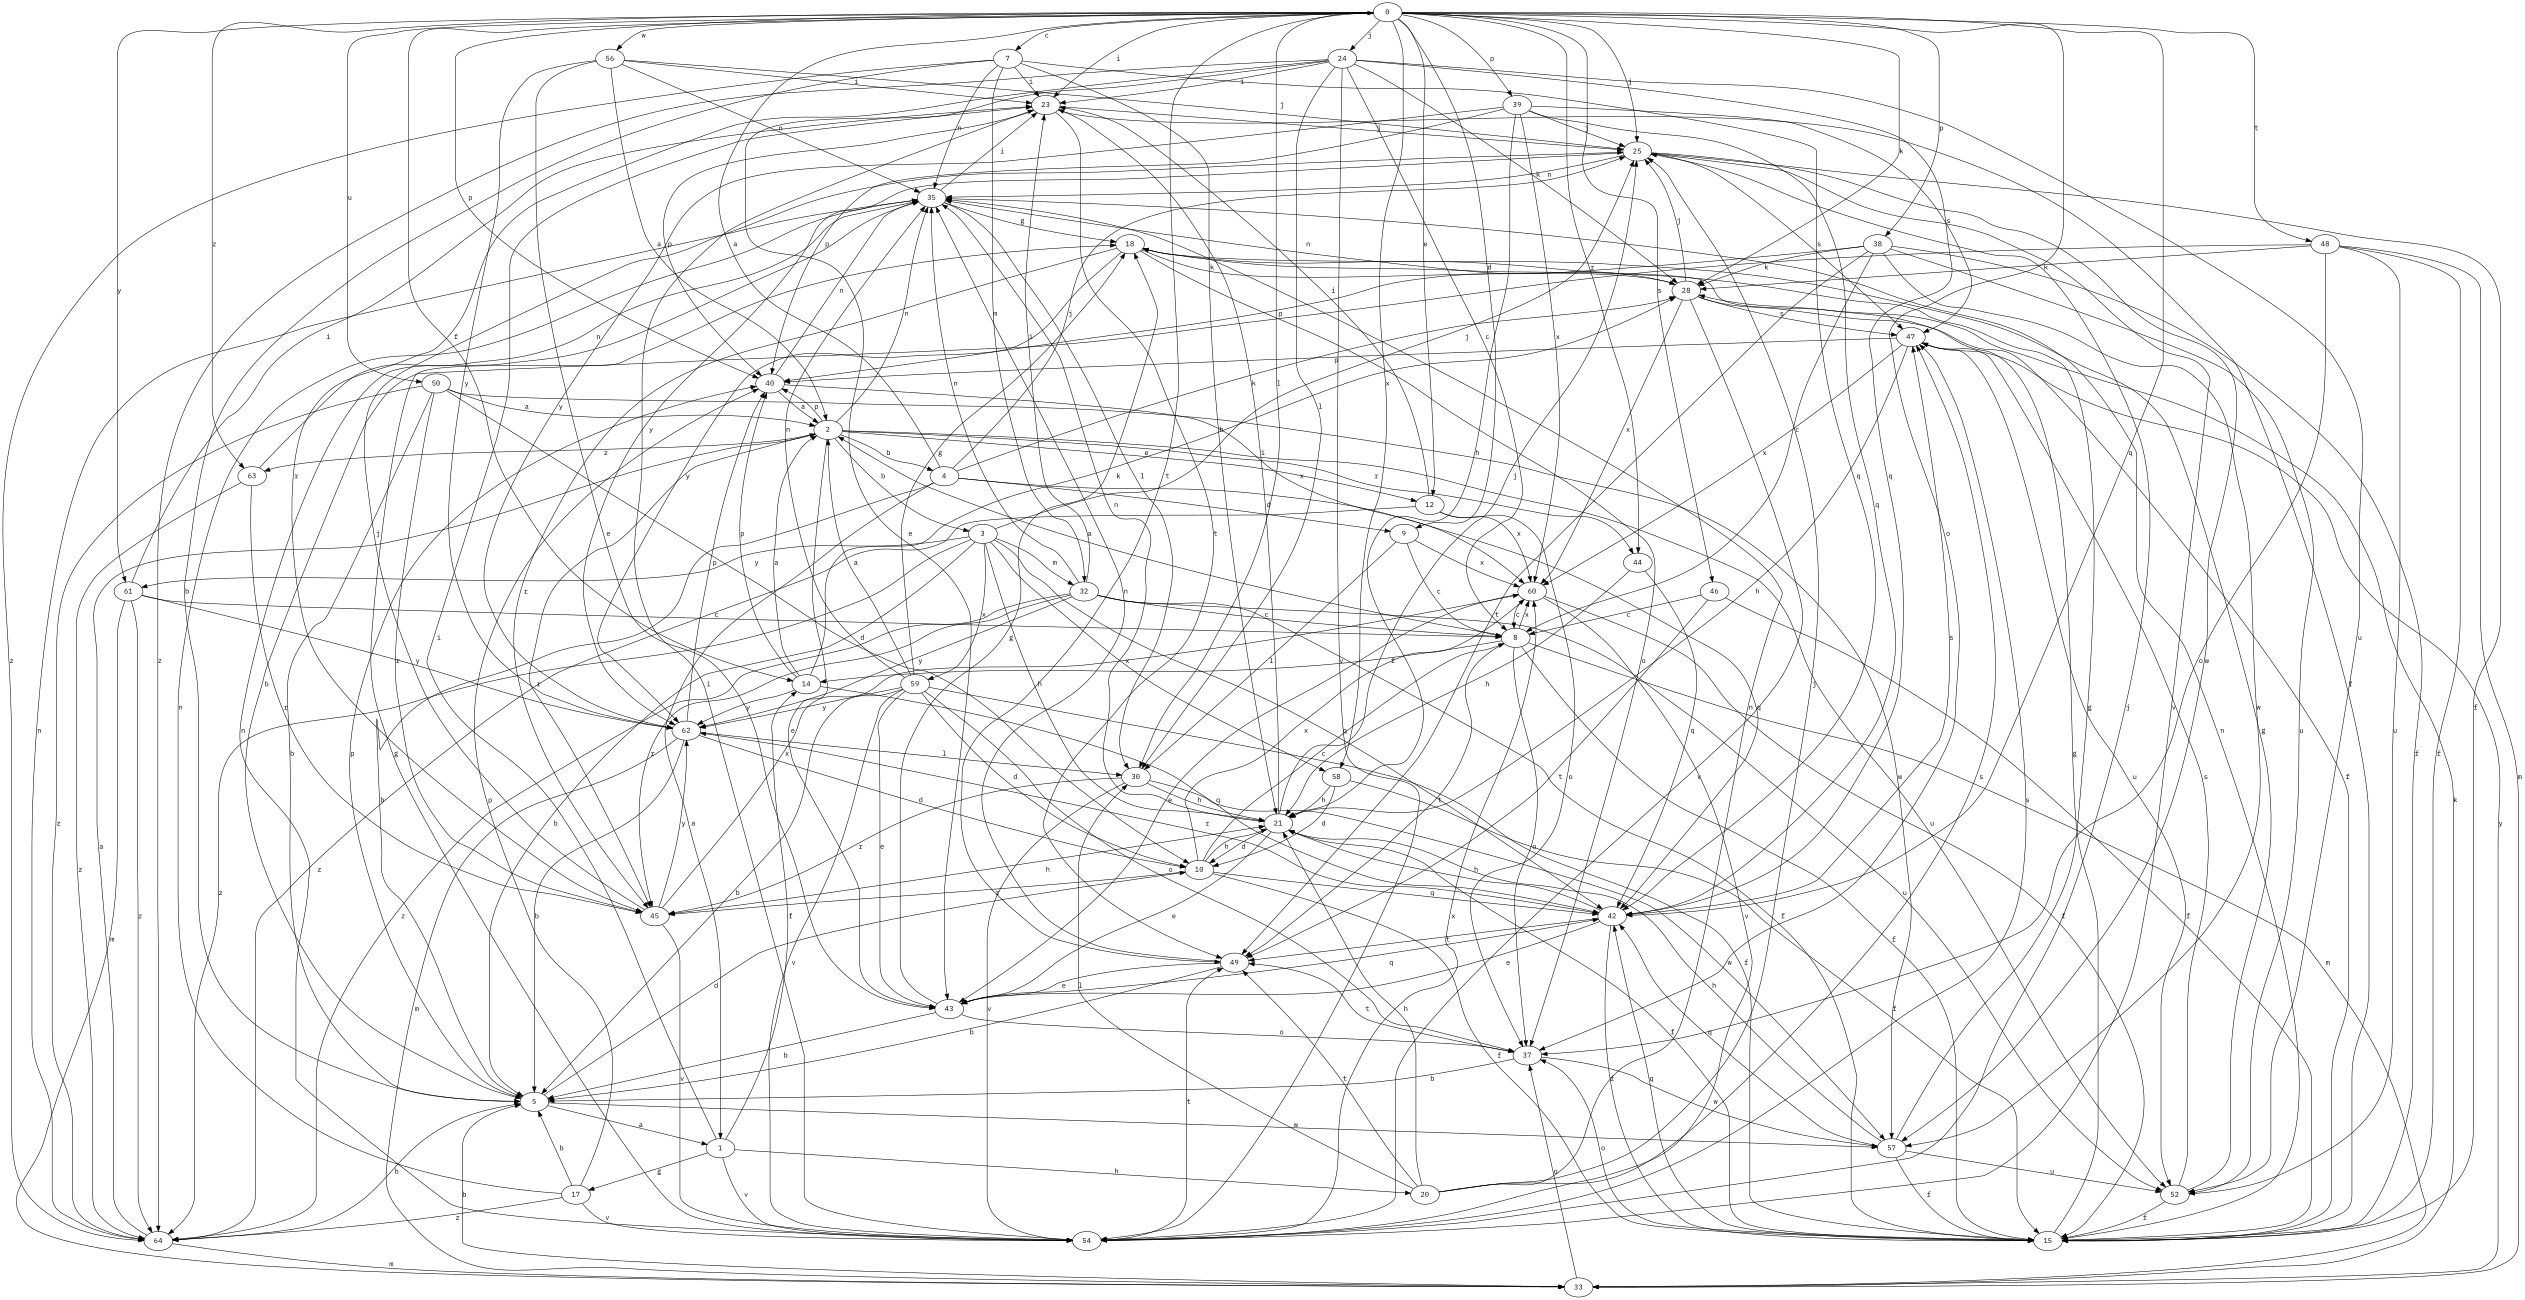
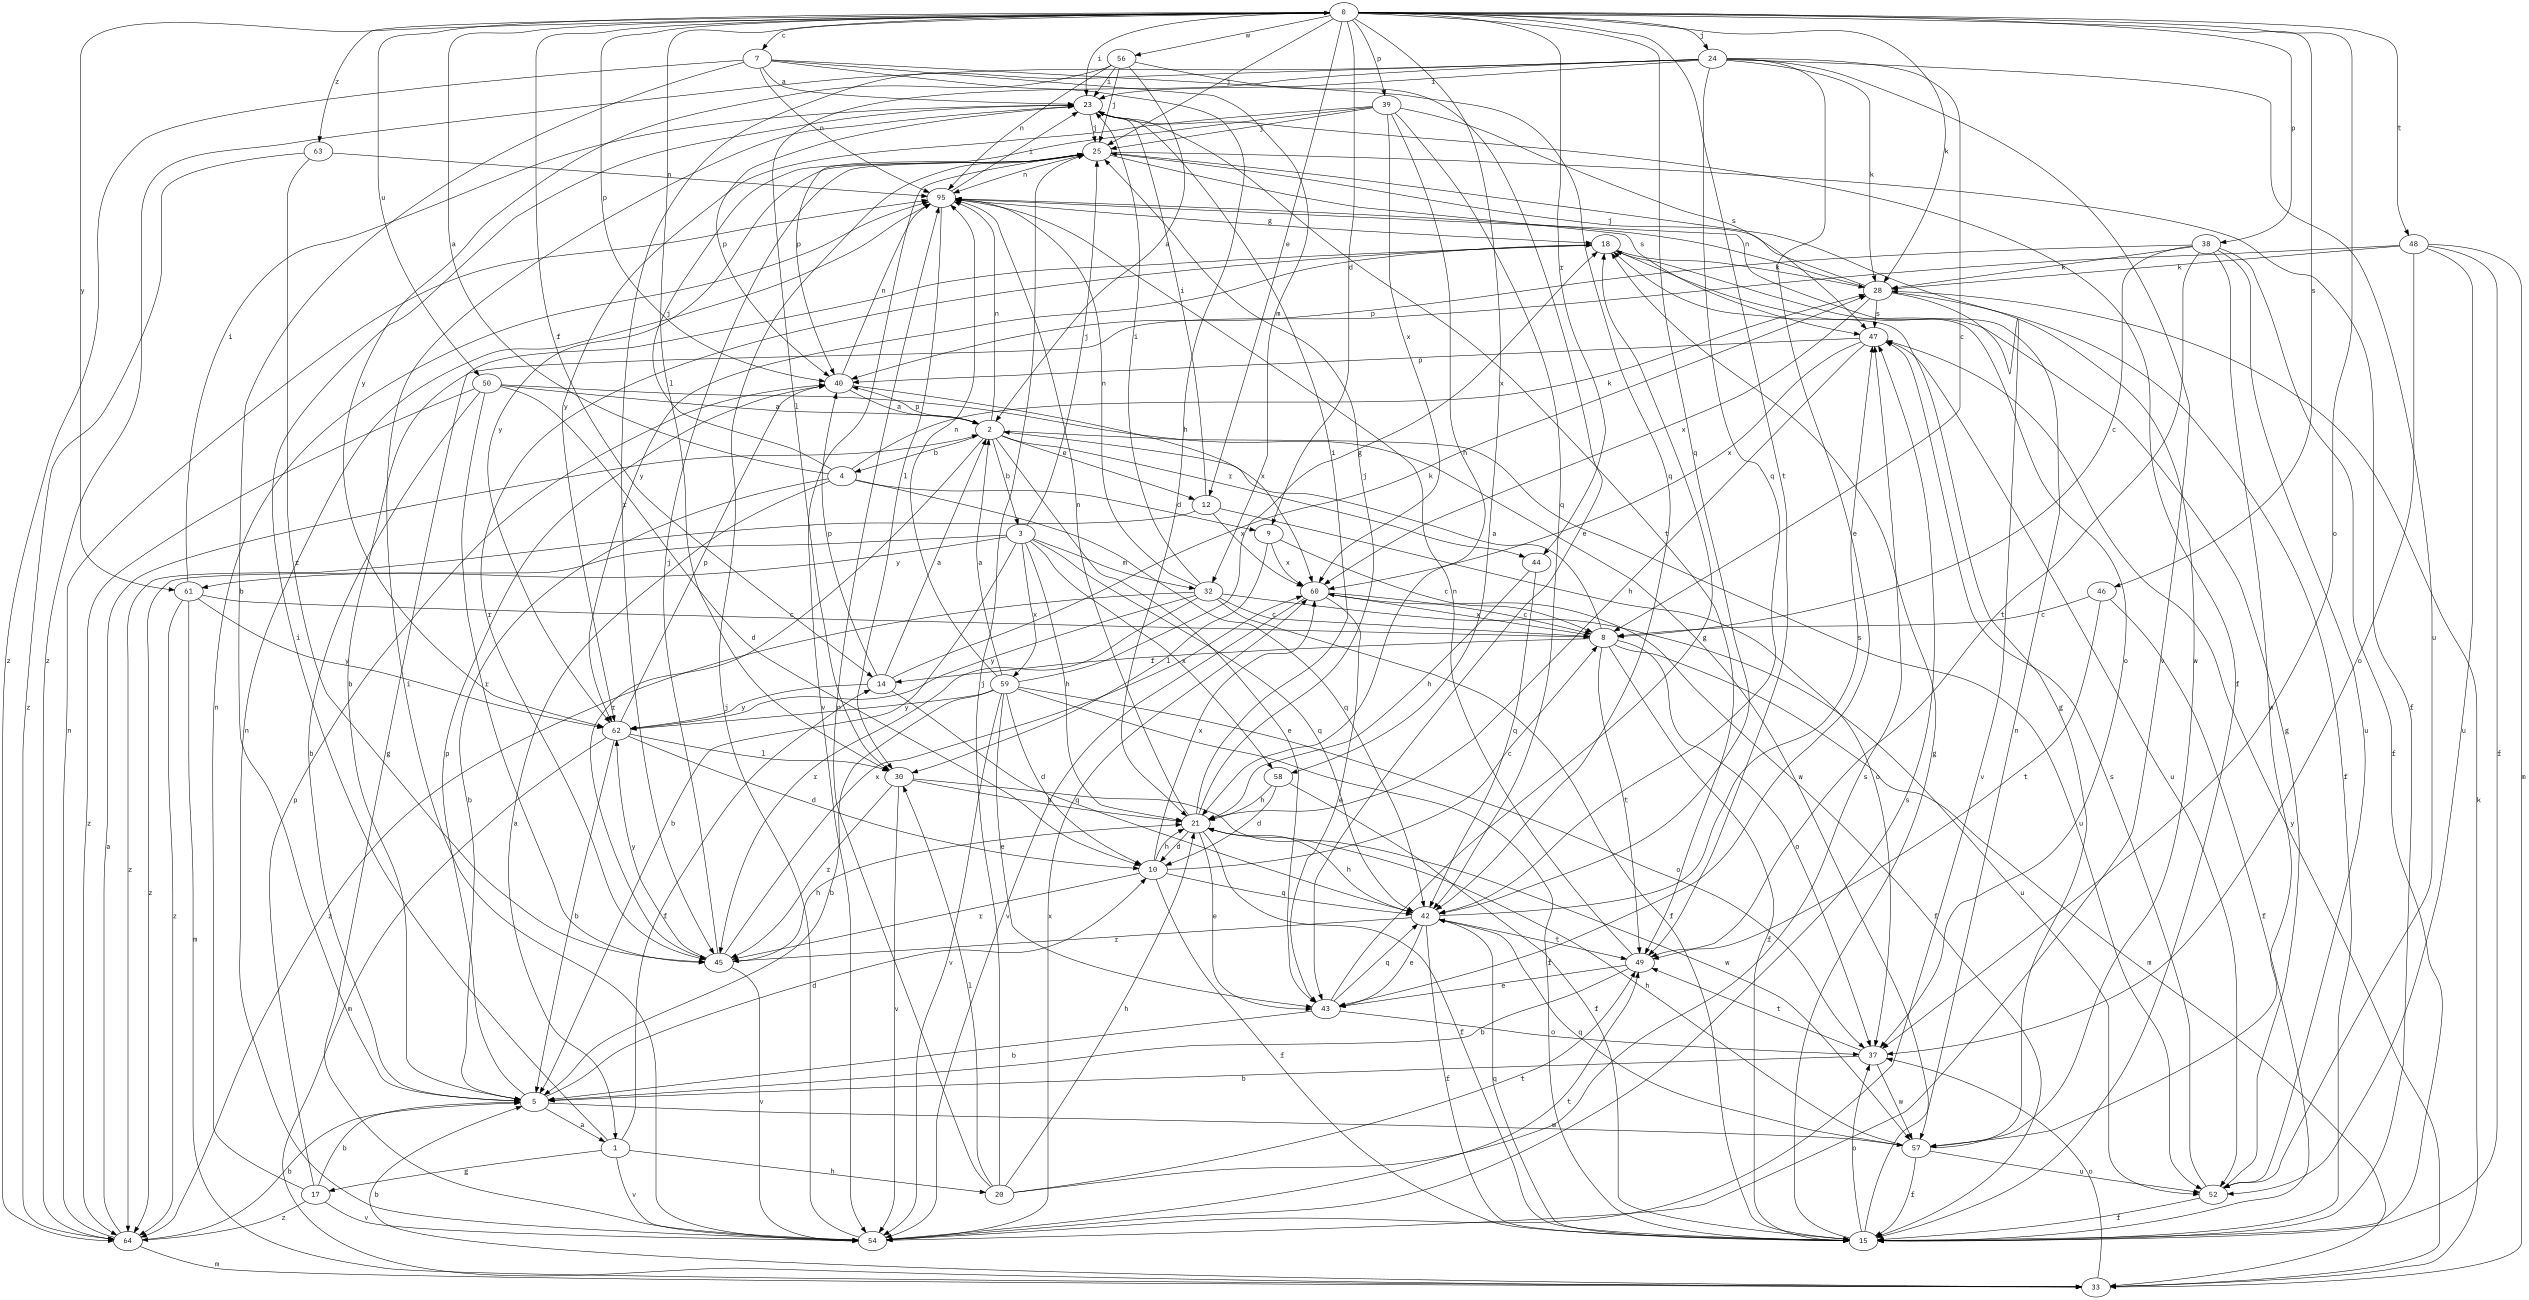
(1031, 82) -> (784, 82)
(932, 198) -> (941, 198)
(570, 450) -> none
(1177, 826) -> (1075, 939)
